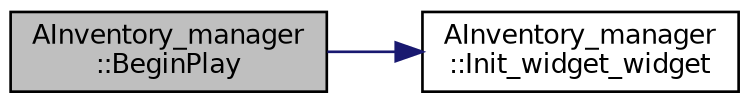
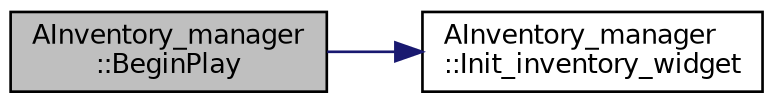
(581, 52) -> (592, 52)
